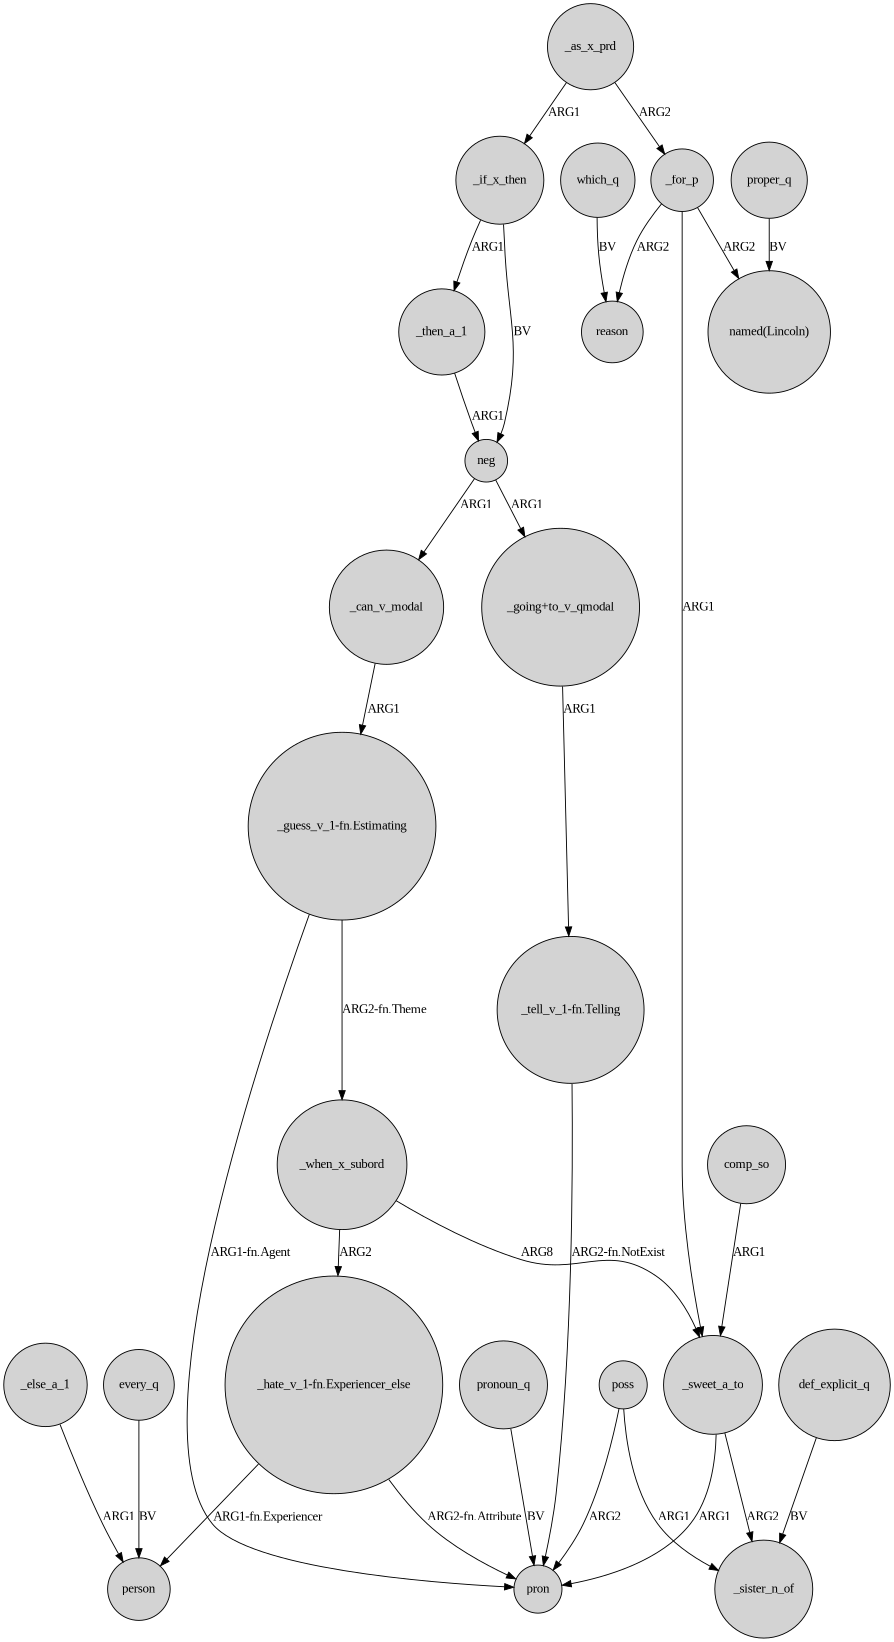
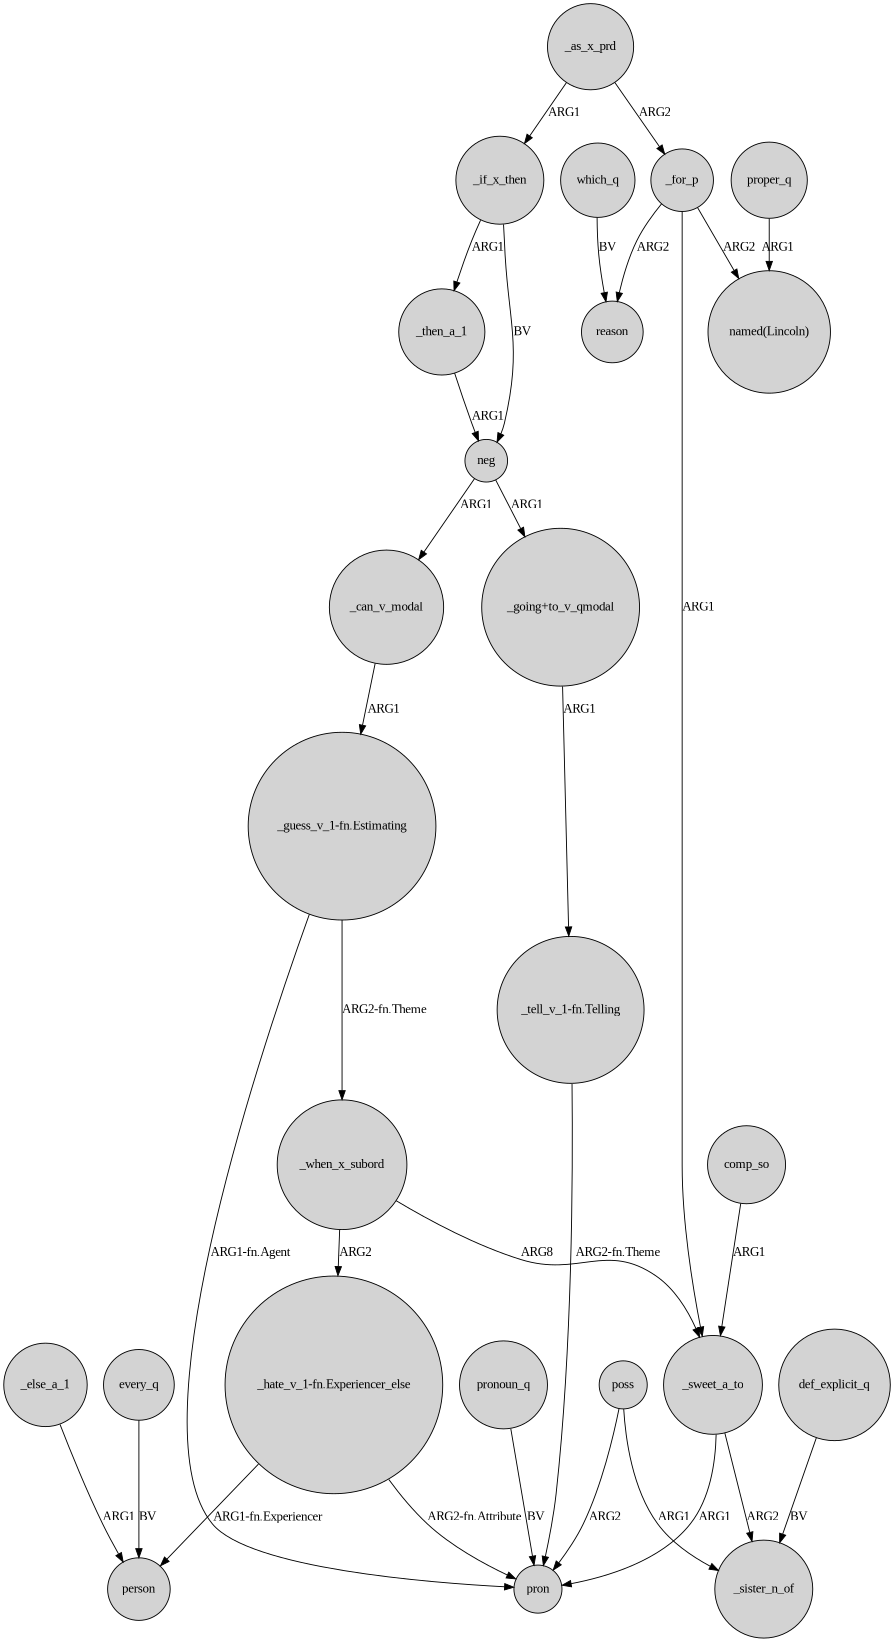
(778, 248) -> (778, 248)
(618, 1253) -> (618, 1253)
